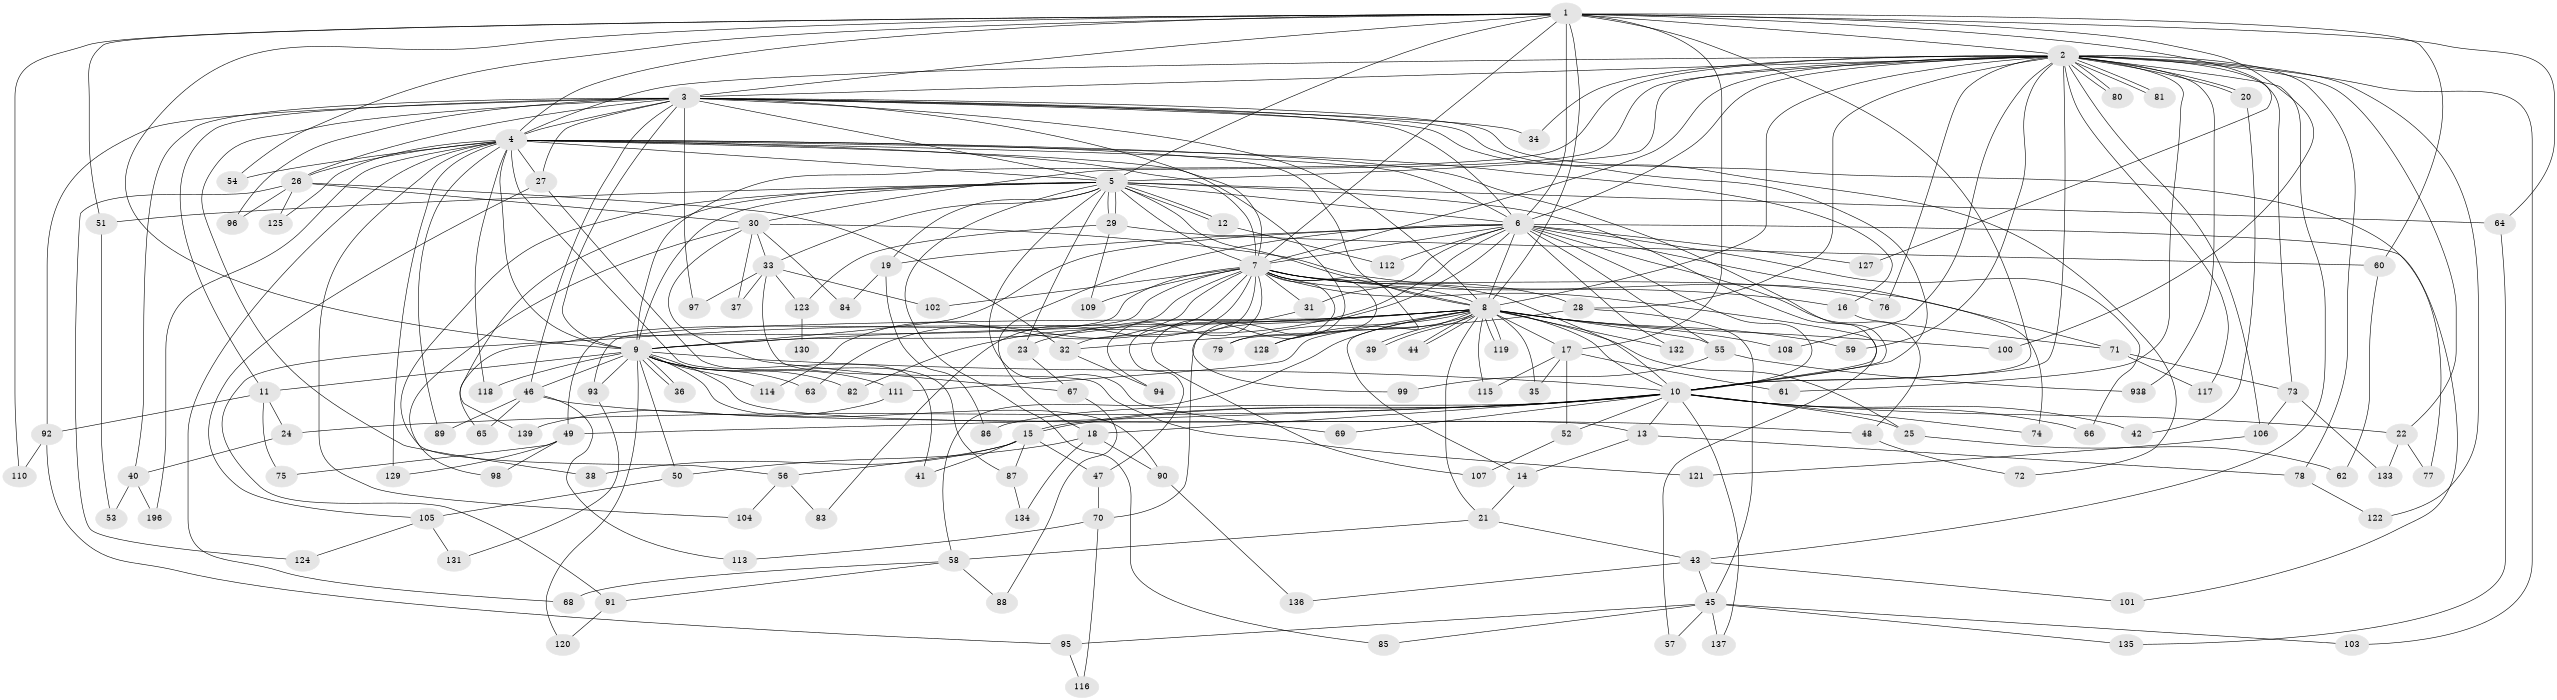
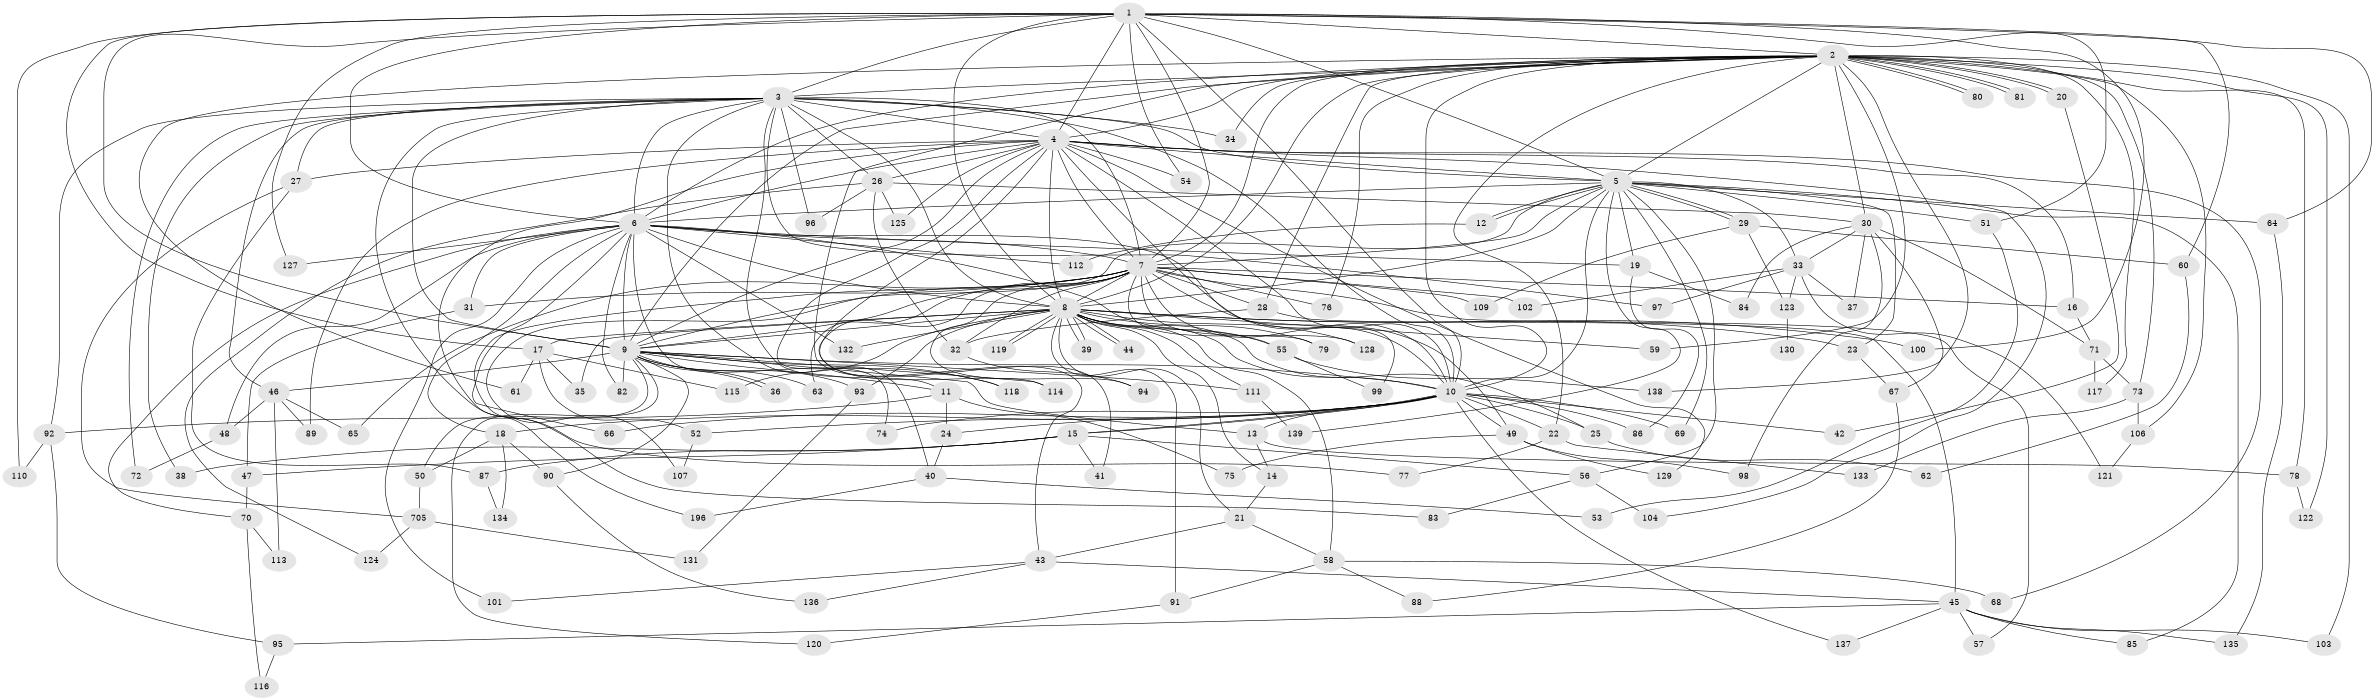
(1786, 350) -> none
(2139, 392) -> (1655, 392)
(427, 519) -> (419, 519)
